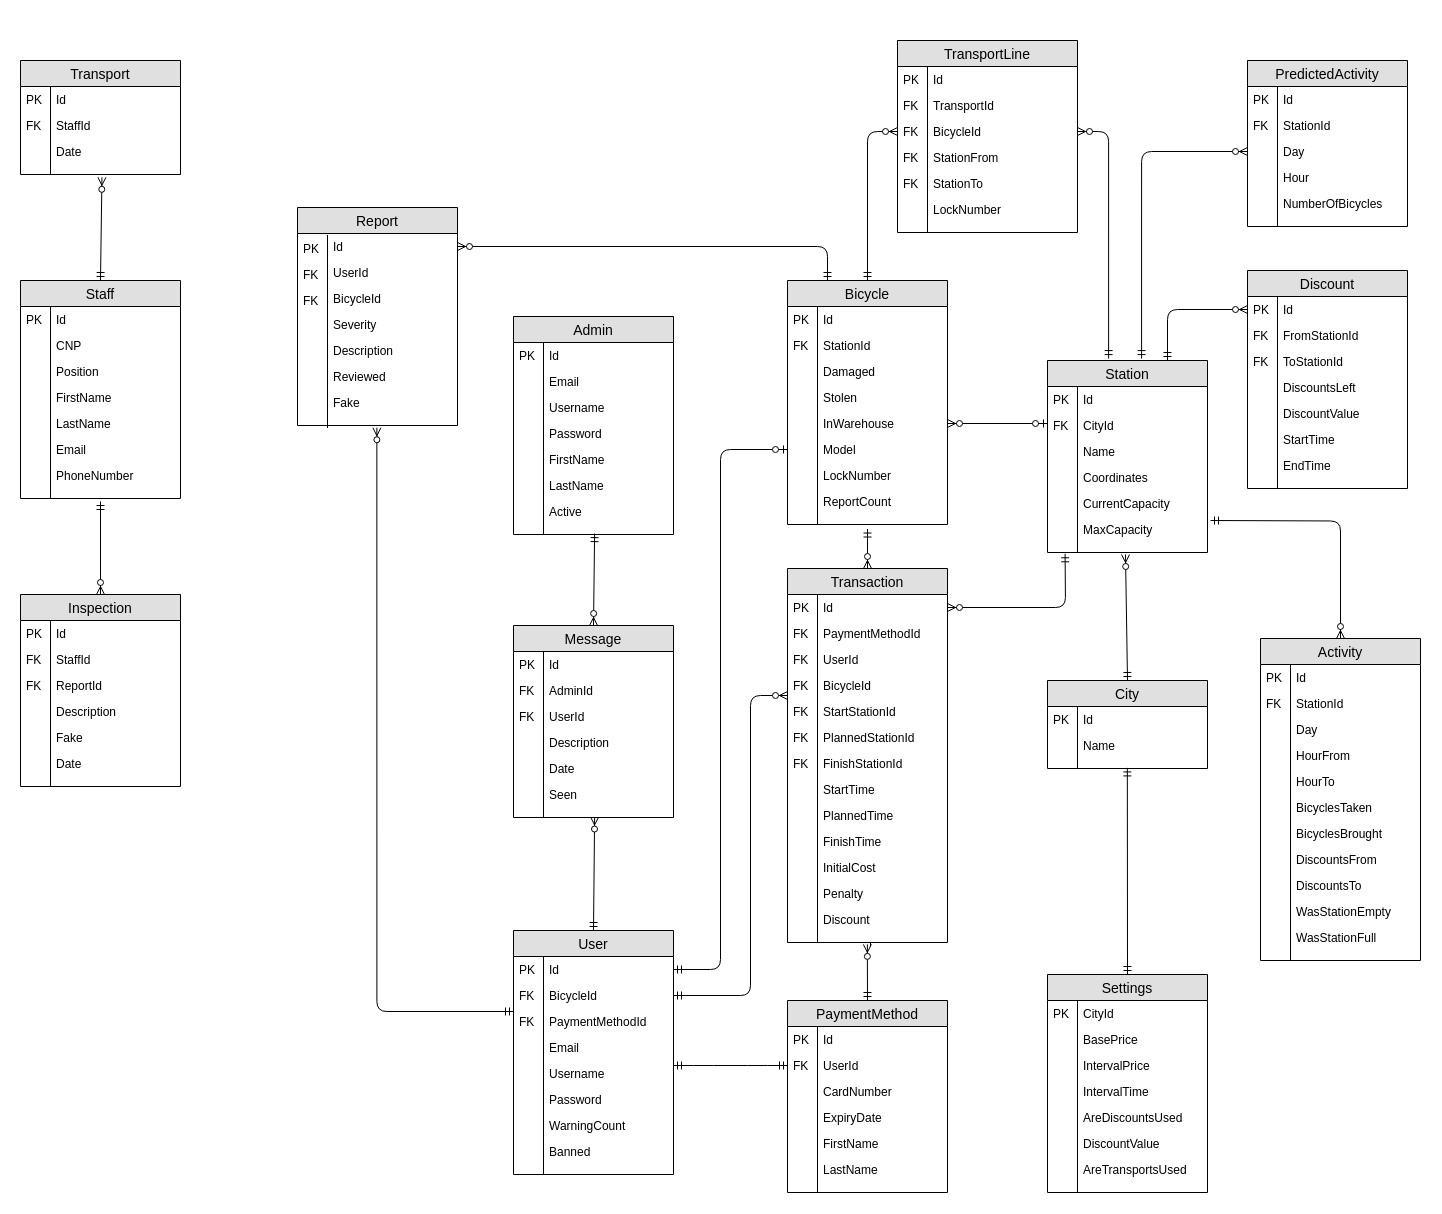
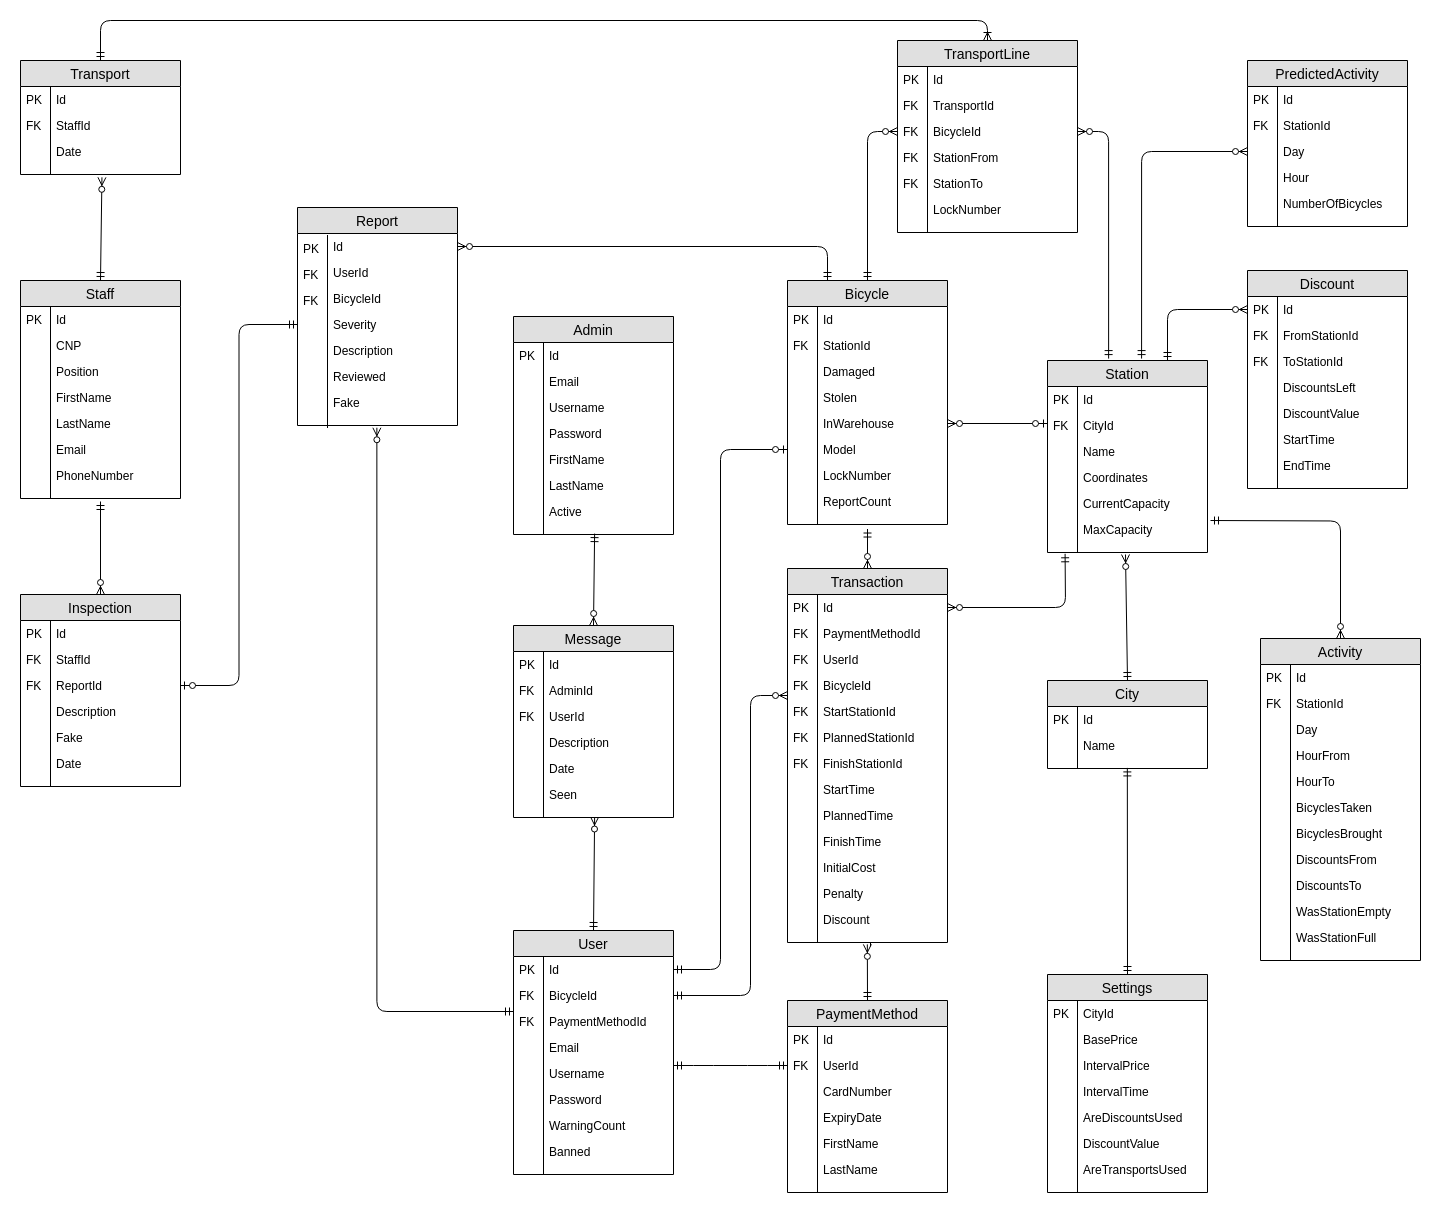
none -> (534, 21)
none -> (239, 505)
